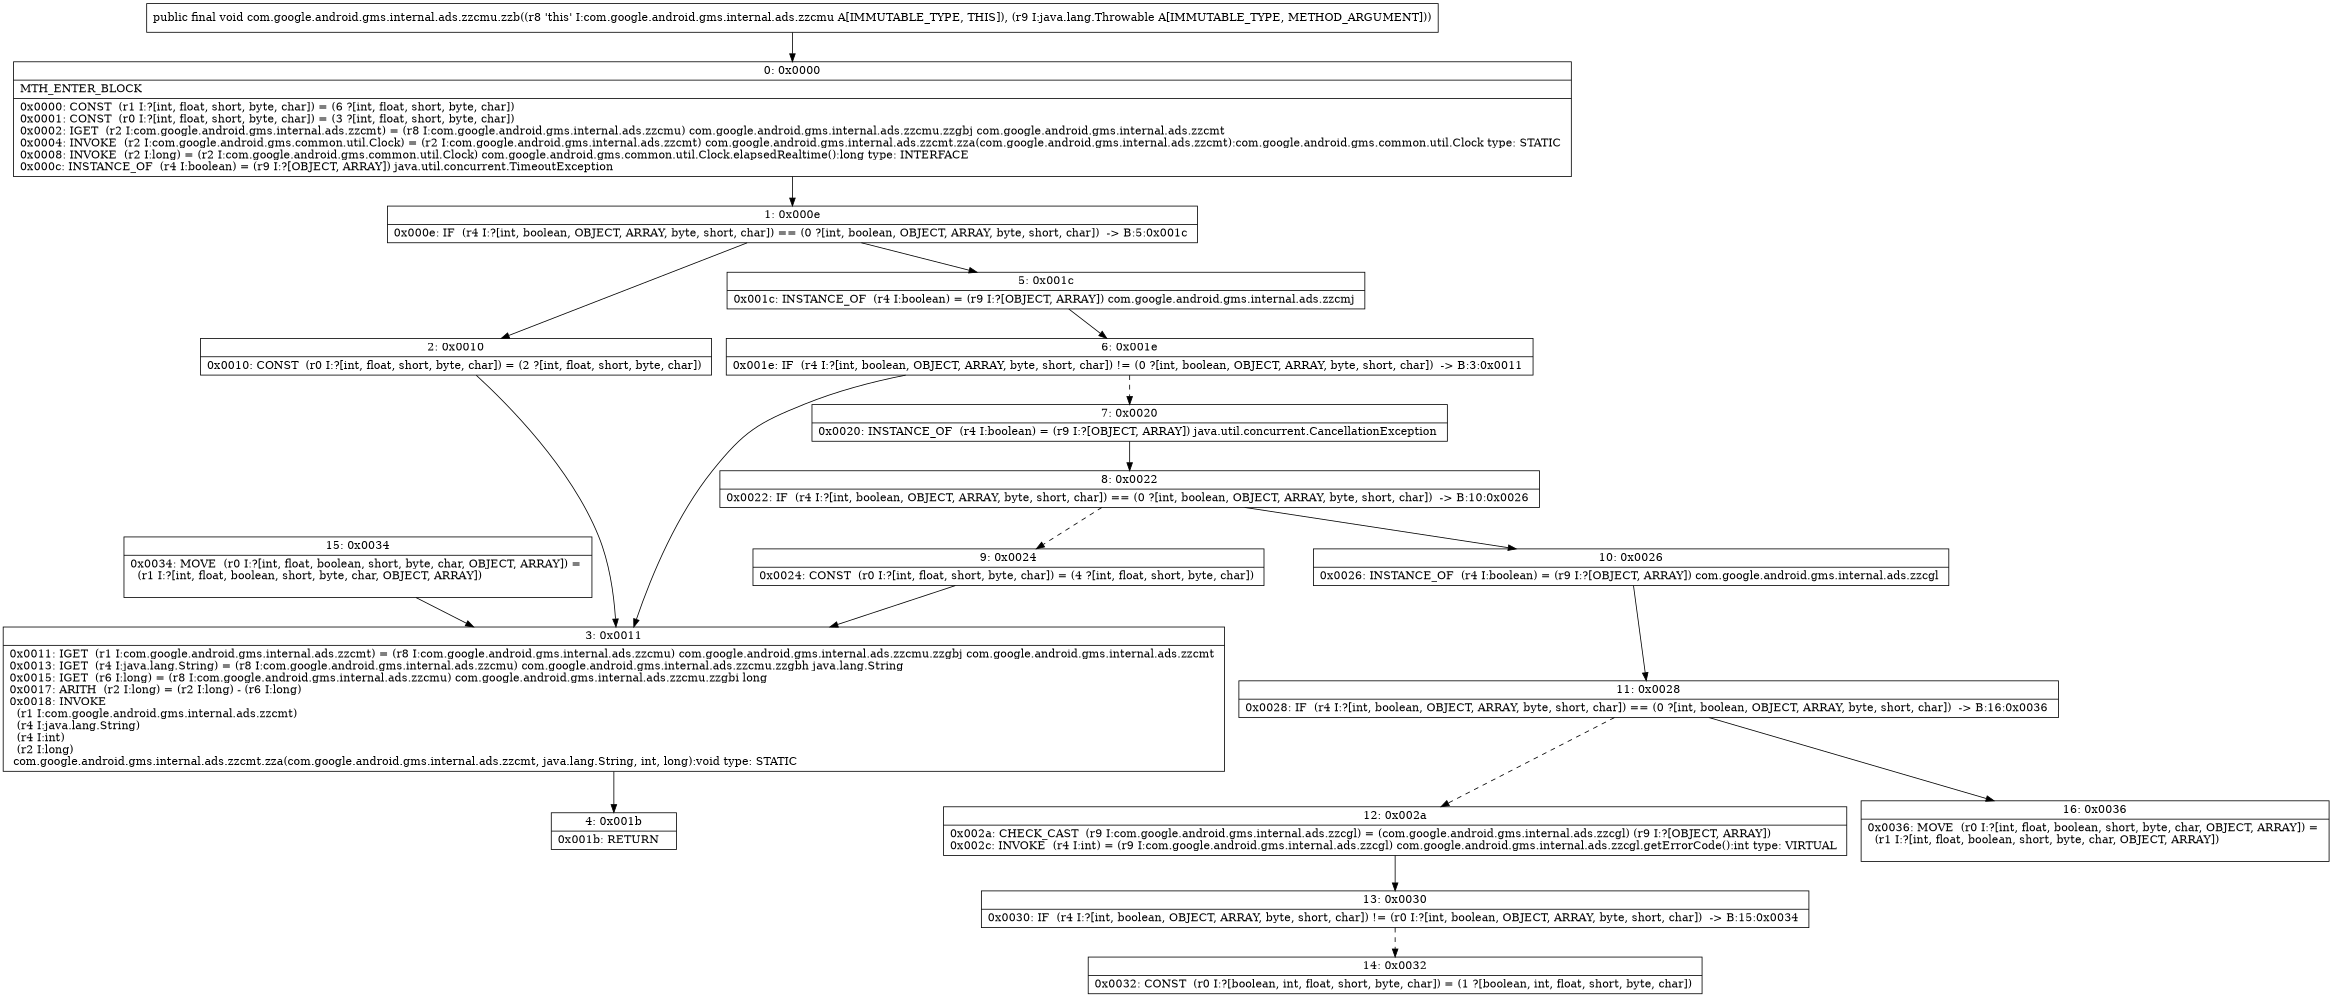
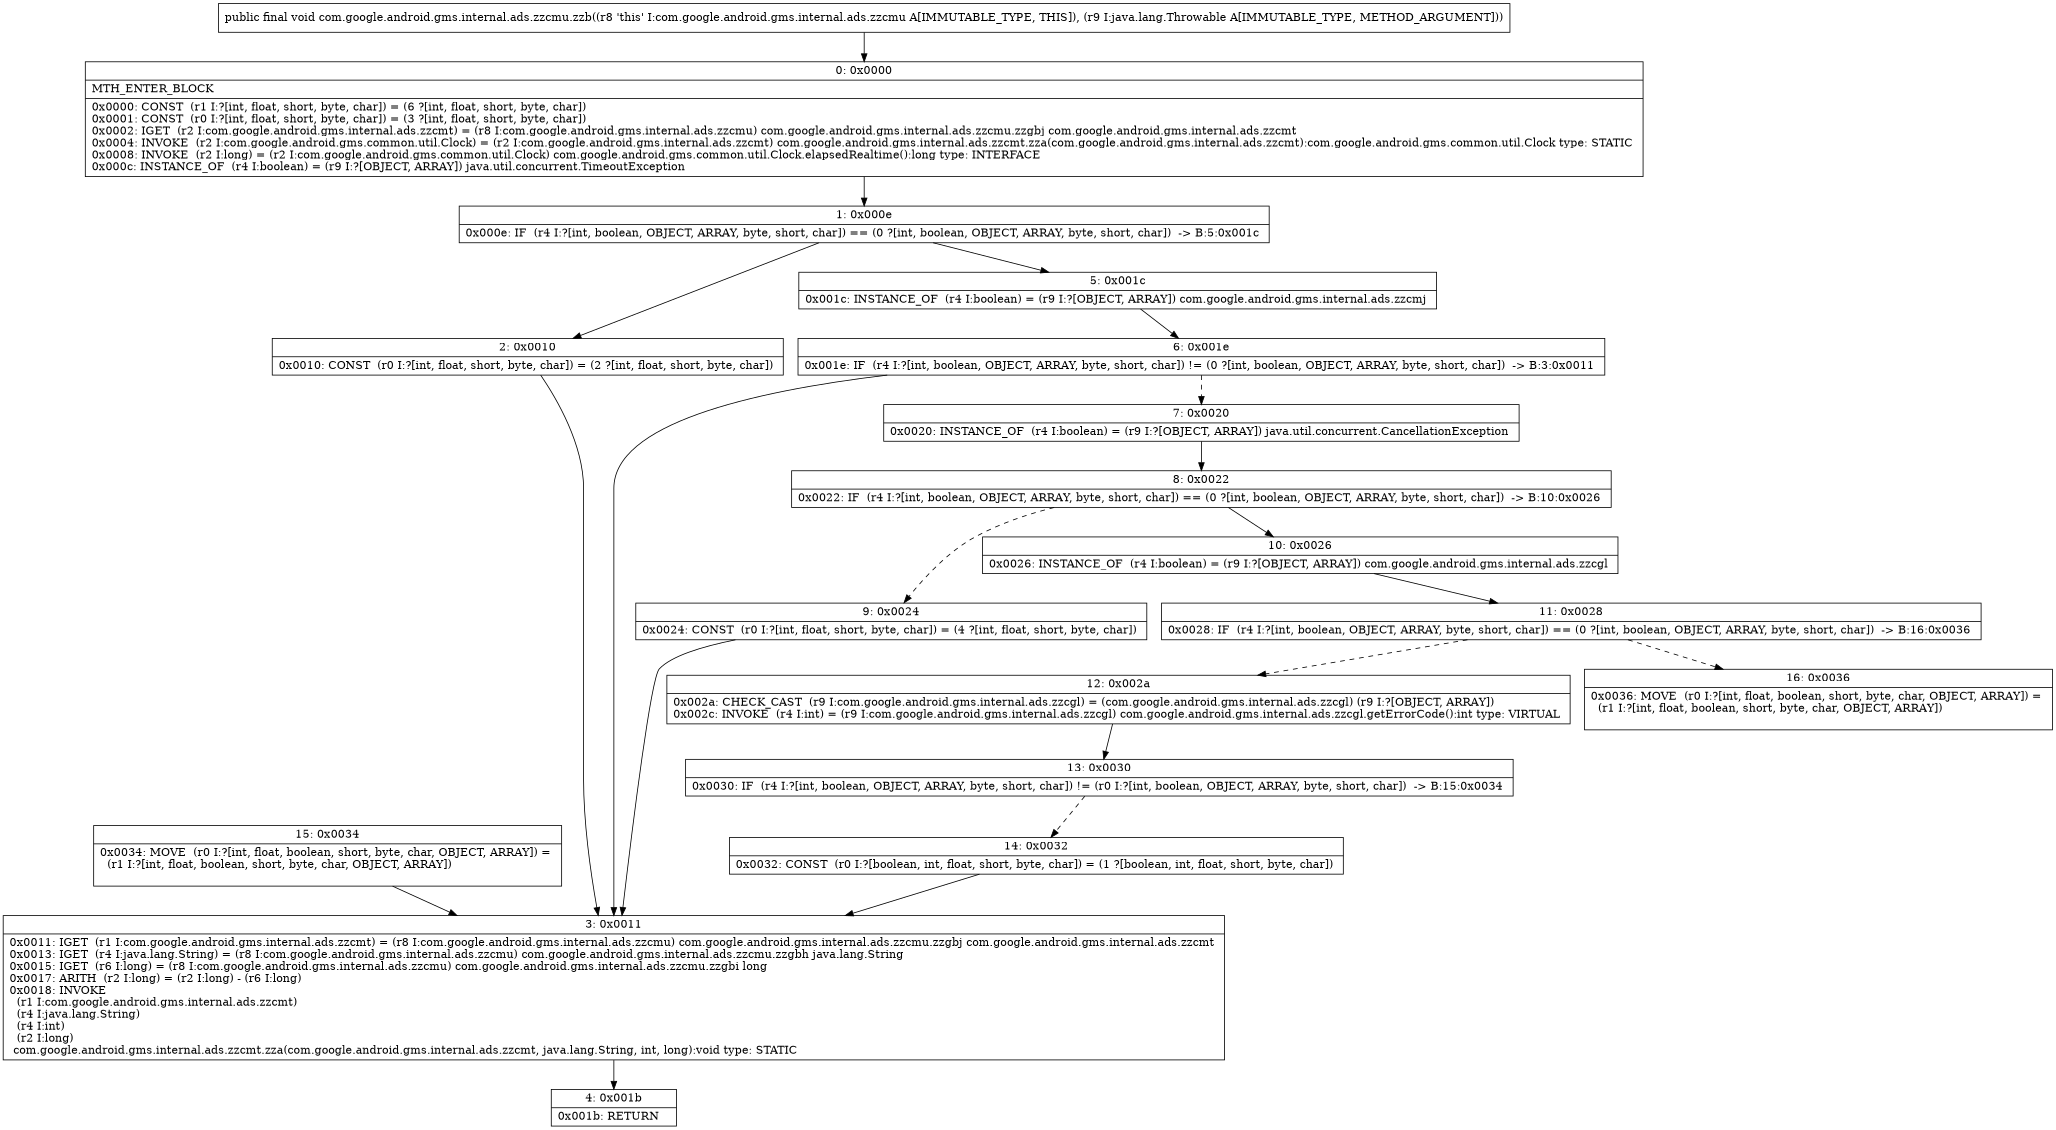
(1848, 758) -> (1672, 653)
none -> (916, 894)
